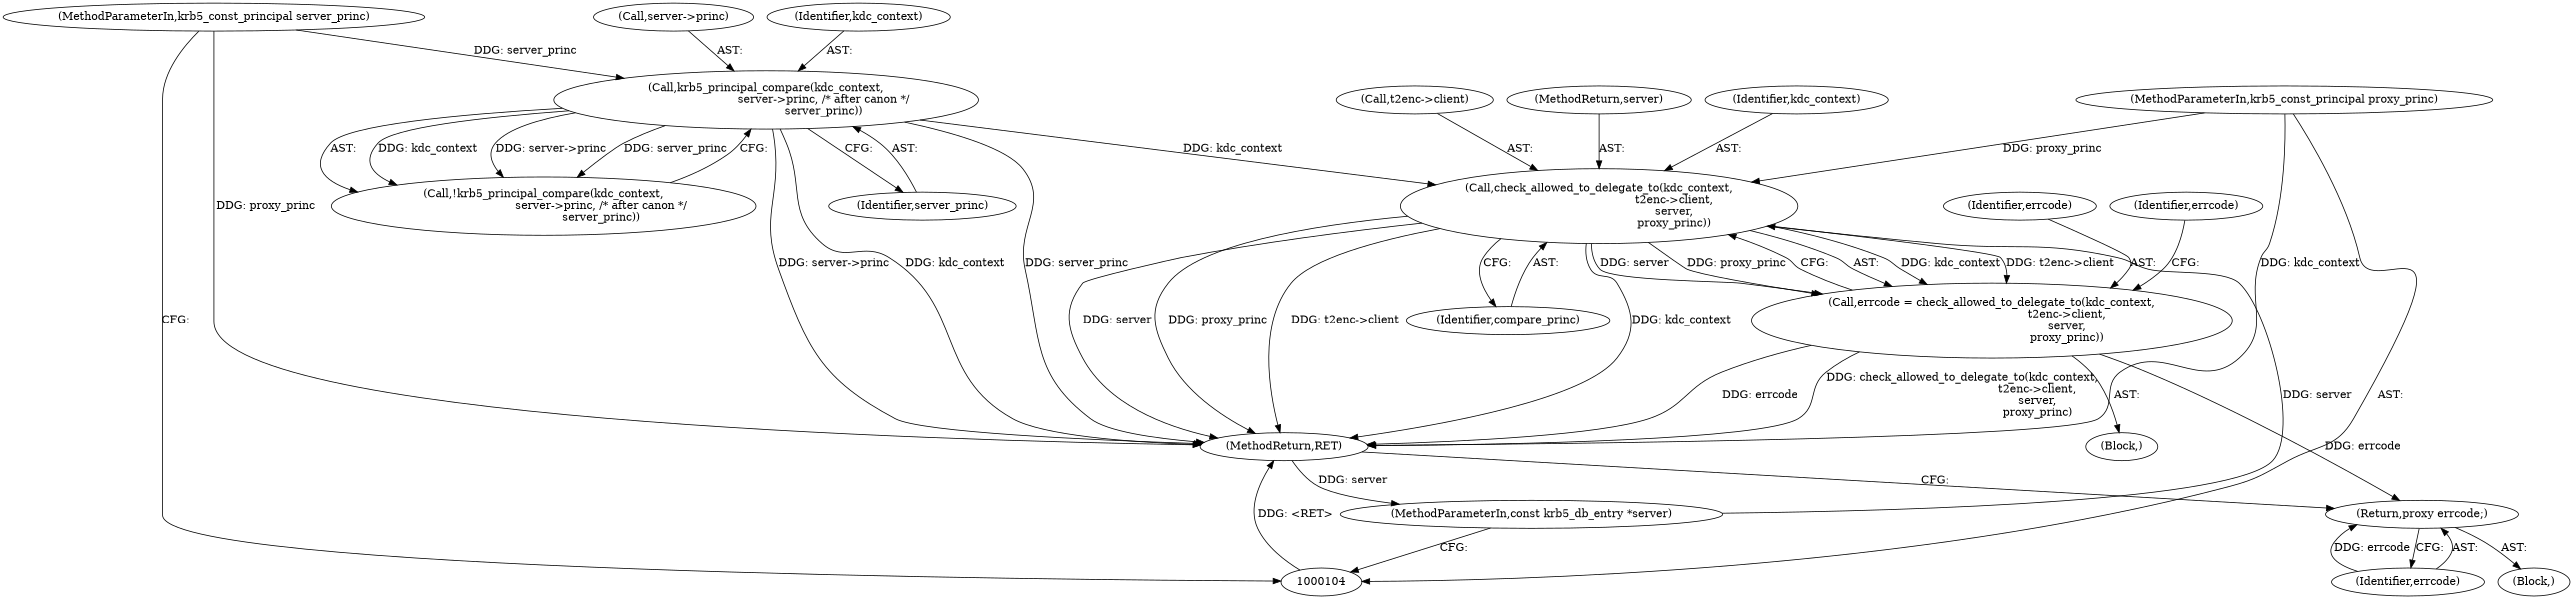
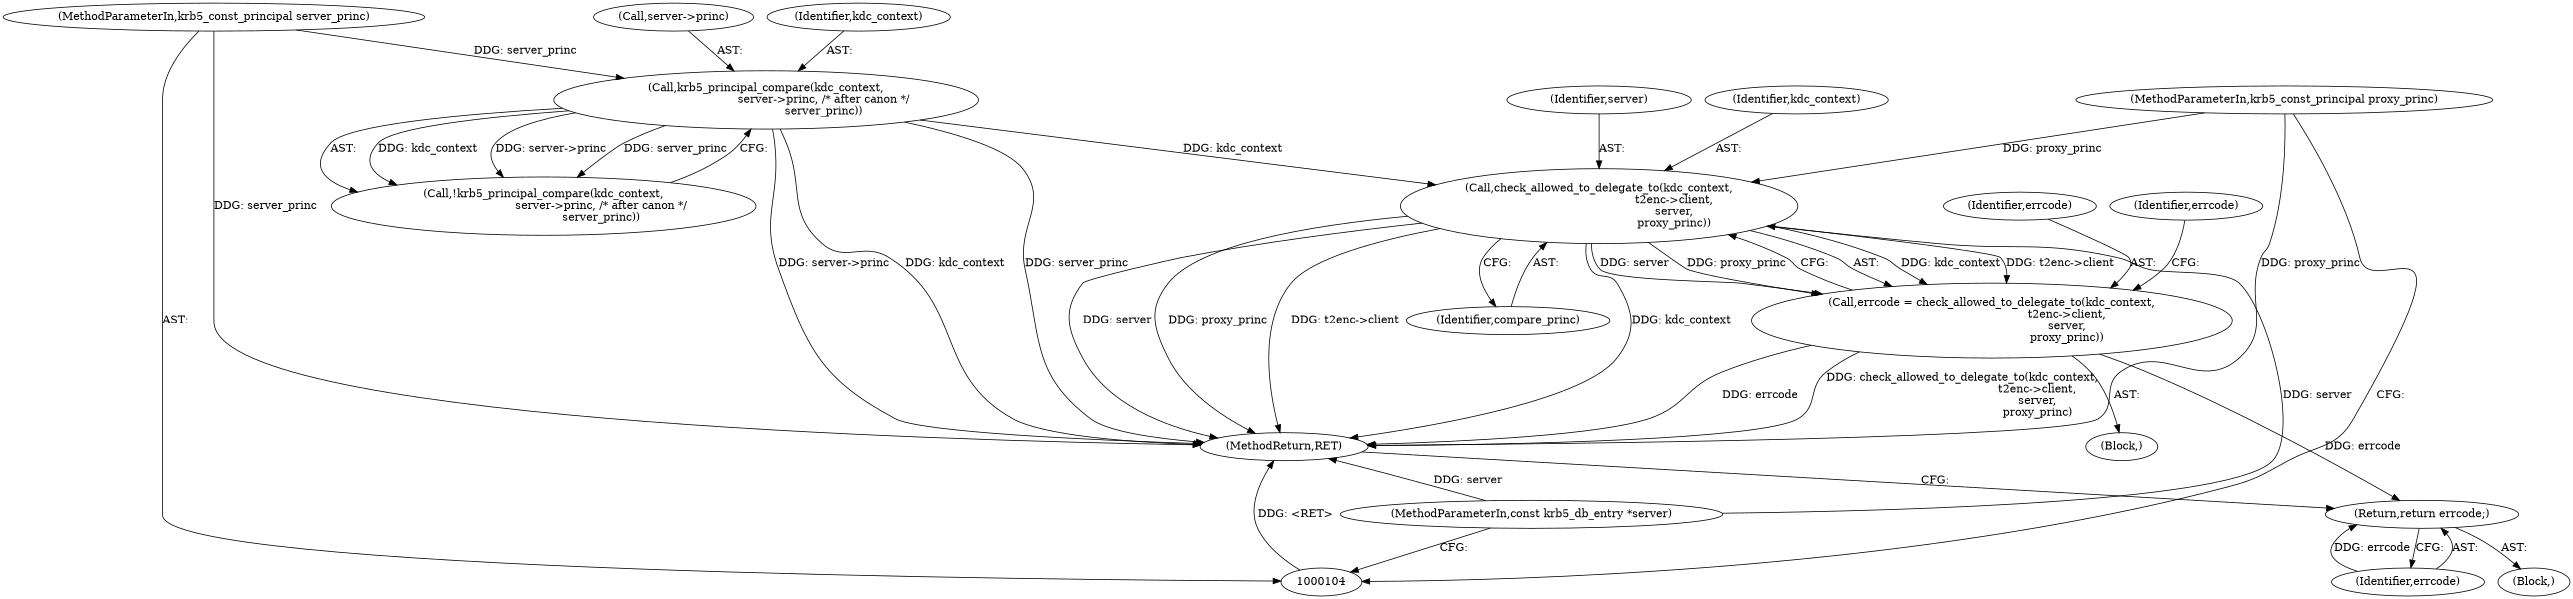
(1415, 100) -> none
(1599, 100) -> (1599, 100)
(266, 206) -> (266, 206)
(922, 206) -> none
(2310, 263) -> (2310, 263)
(177, 321) -> (177, 321)
(2392, 395) -> (2392, 395)
(1336, 493) -> (1411, 480)
(2422, 514) -> (2422, 514)
